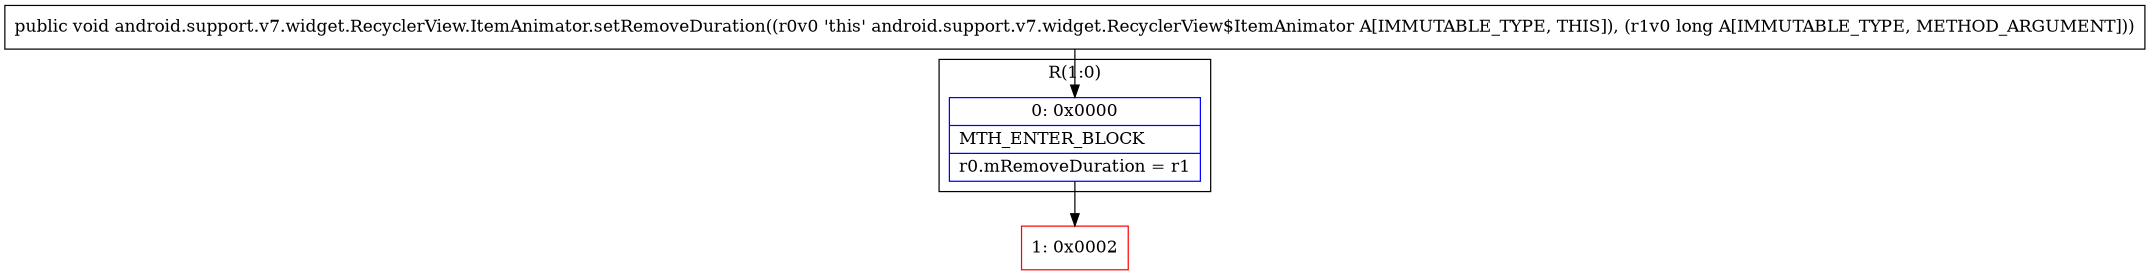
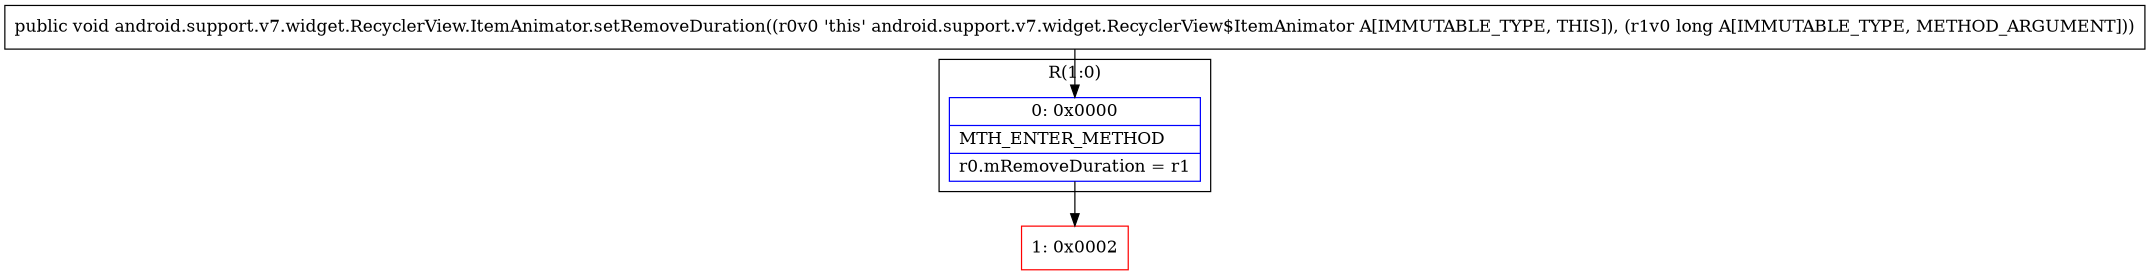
(1052, 139) -> (1062, 139)
